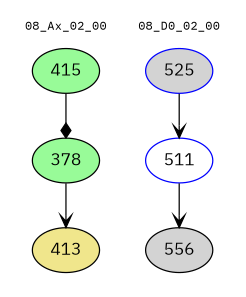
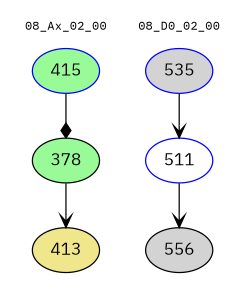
(66, 71) -> (66, 71)
(179, 71) -> (179, 71)
